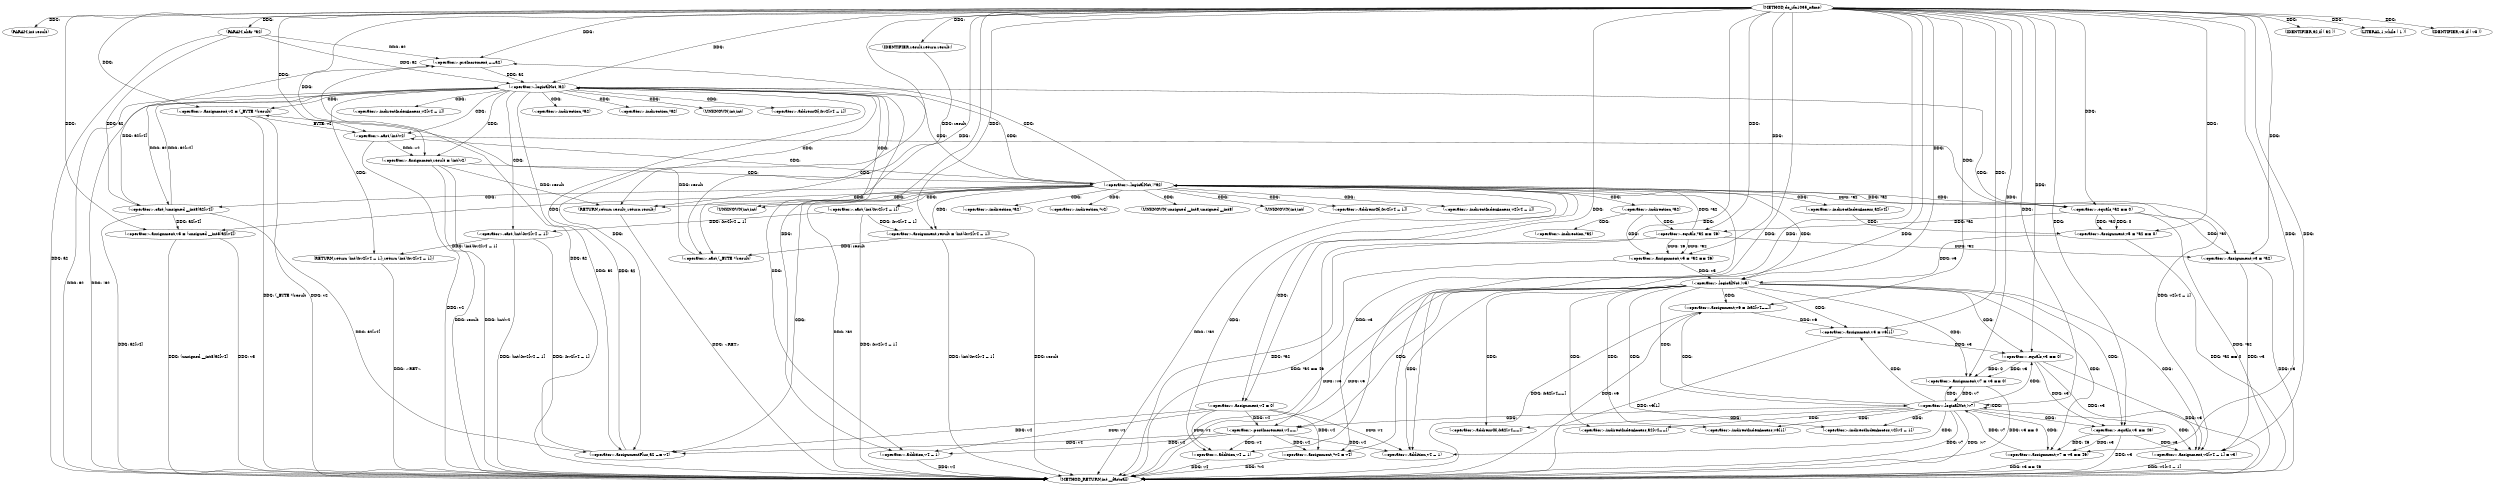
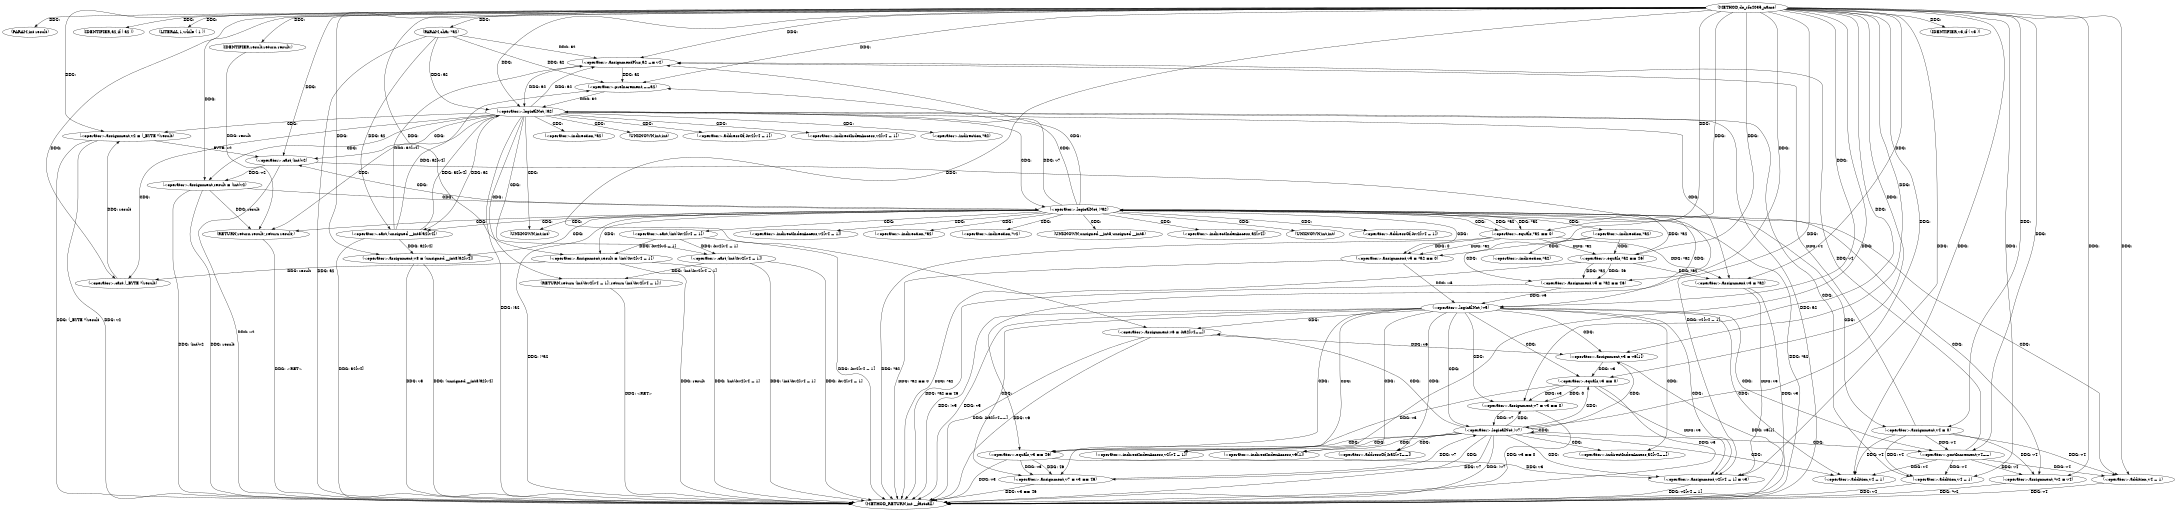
(1792, 8) -> (1747, 8)
none -> (527, 47)
(1013, 136) -> (1052, 161)
(1953, 231) -> (1319, 216)
(1364, 320) -> (1958, 345)
